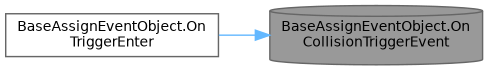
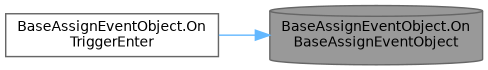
(376, 35) -> (376, 35)
